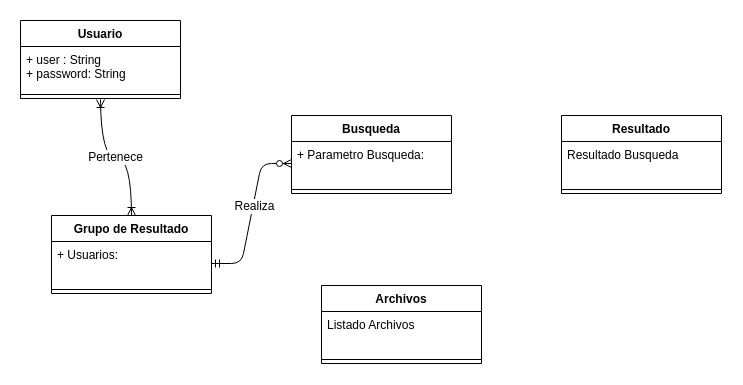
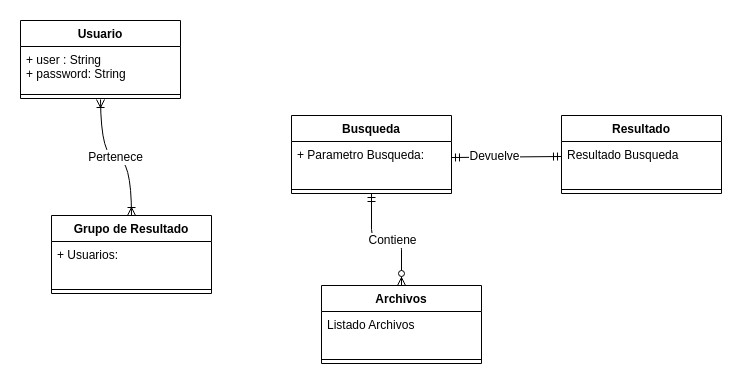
none -> (507, 157)
(251, 214) -> none
none -> (388, 240)
